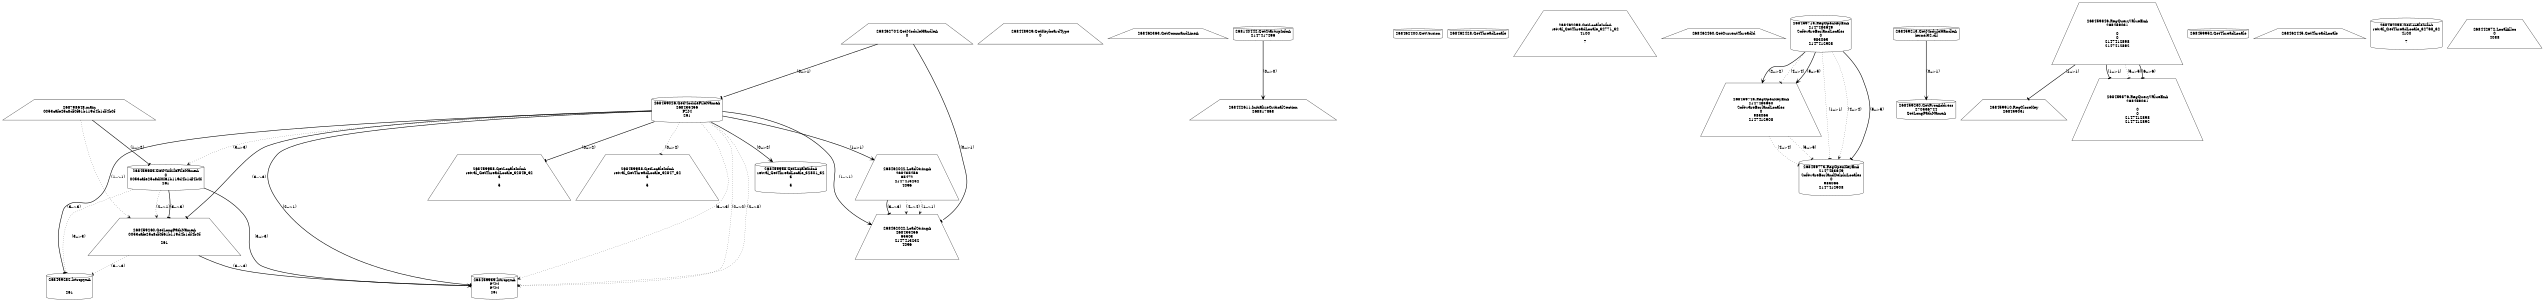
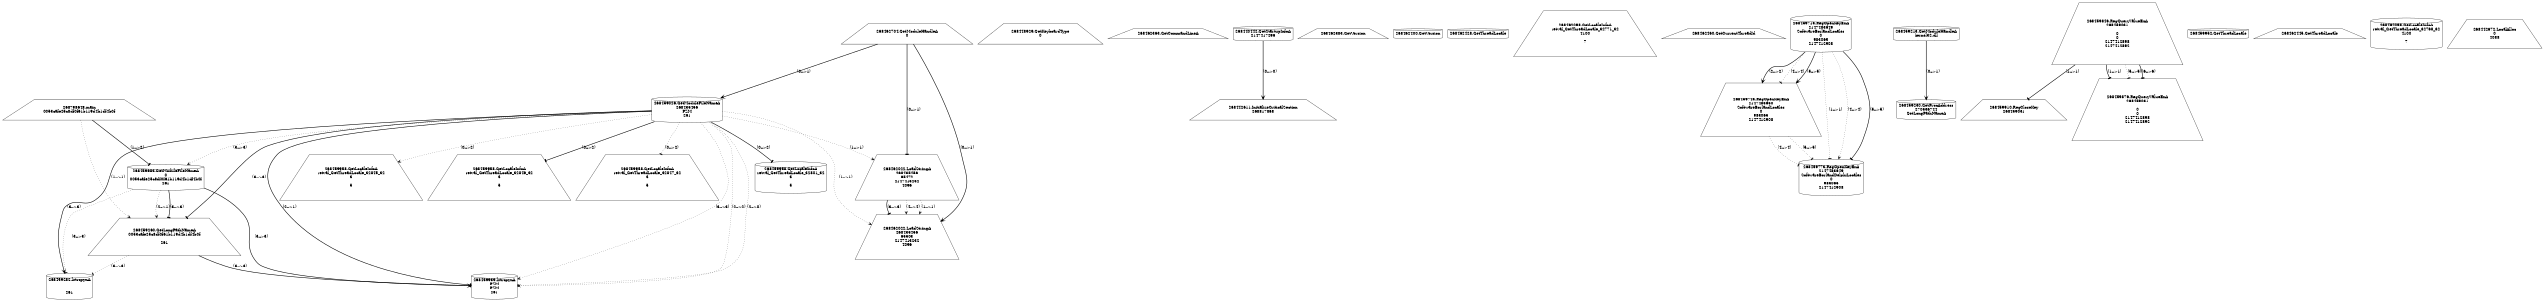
(1263, 34) -> (1263, 34)
none -> (1343, 34)
(801, 71) -> (801, 71)
none -> (907, 99)
(310, 128) -> (310, 128)
(791, 131) -> (791, 131)
(955, 132) -> (955, 132)
(742, 140) -> (742, 140)
(818, 144) -> (818, 144)
none -> (351, 177)
